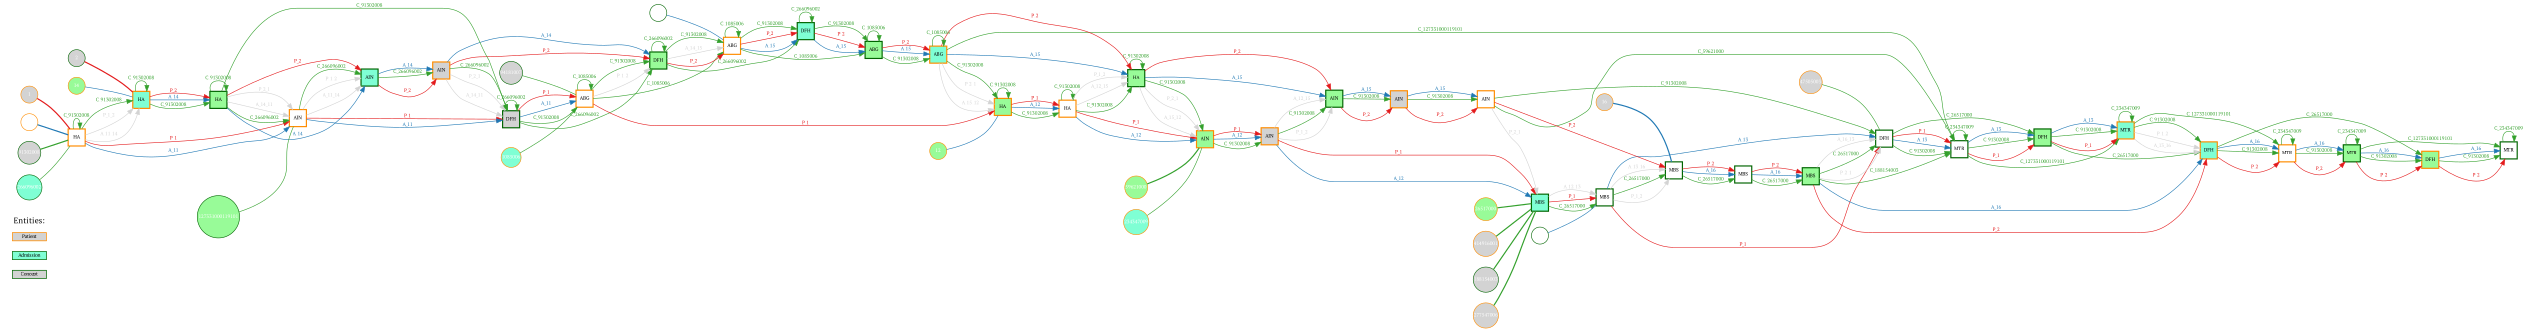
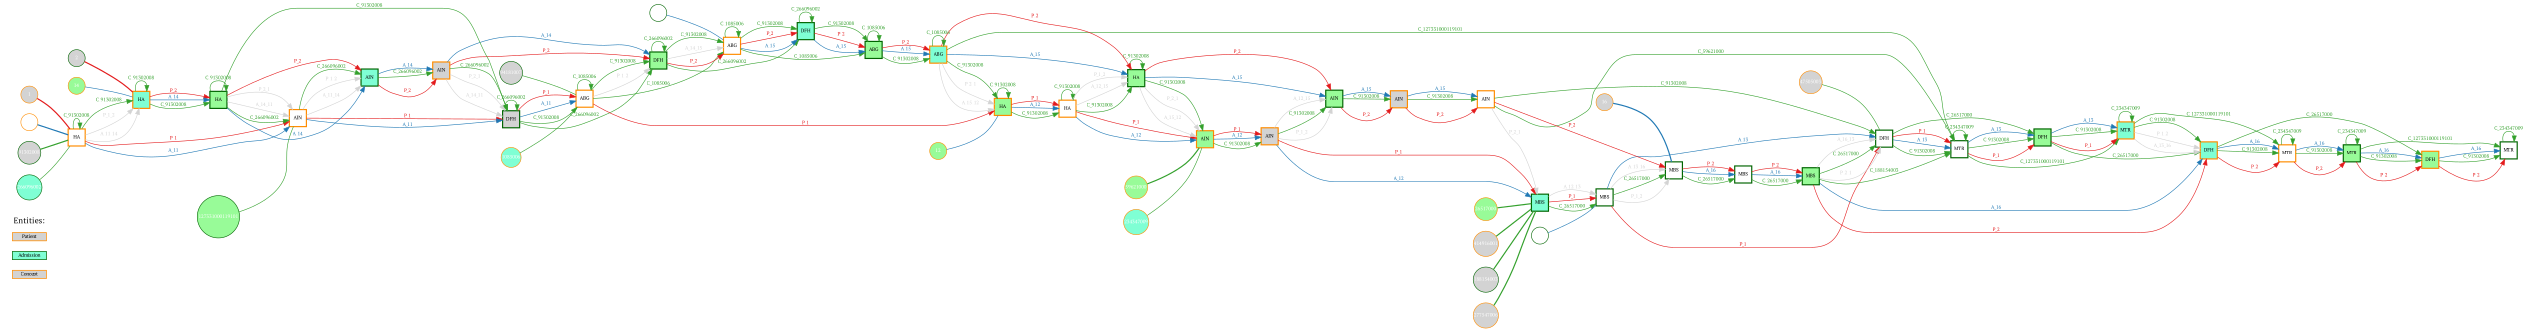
(29, 274) -> (29, 274)
